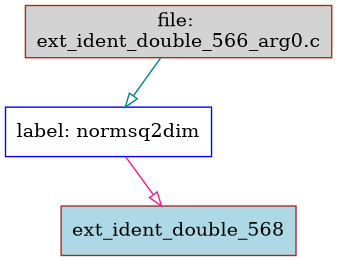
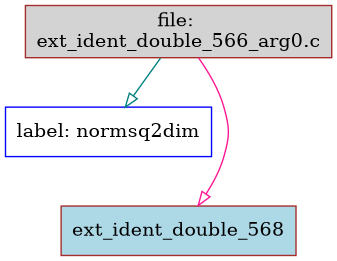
(139, 176) -> (228, 125)
